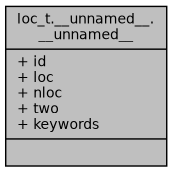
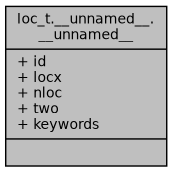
(36, 78) -> (40, 78)
